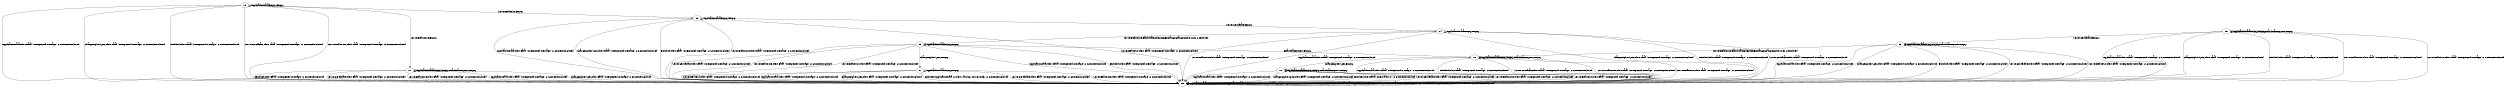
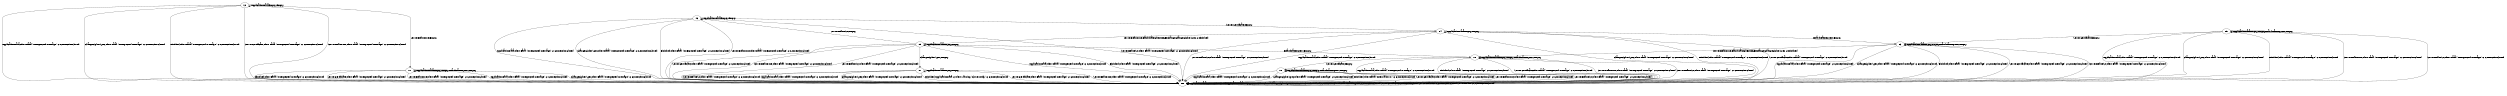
(470, 12) -> (809, 31)
none -> (1670, 34)
(1339, 64) -> (1339, 64)
